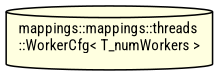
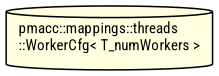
(109, 38) -> (109, 38)
